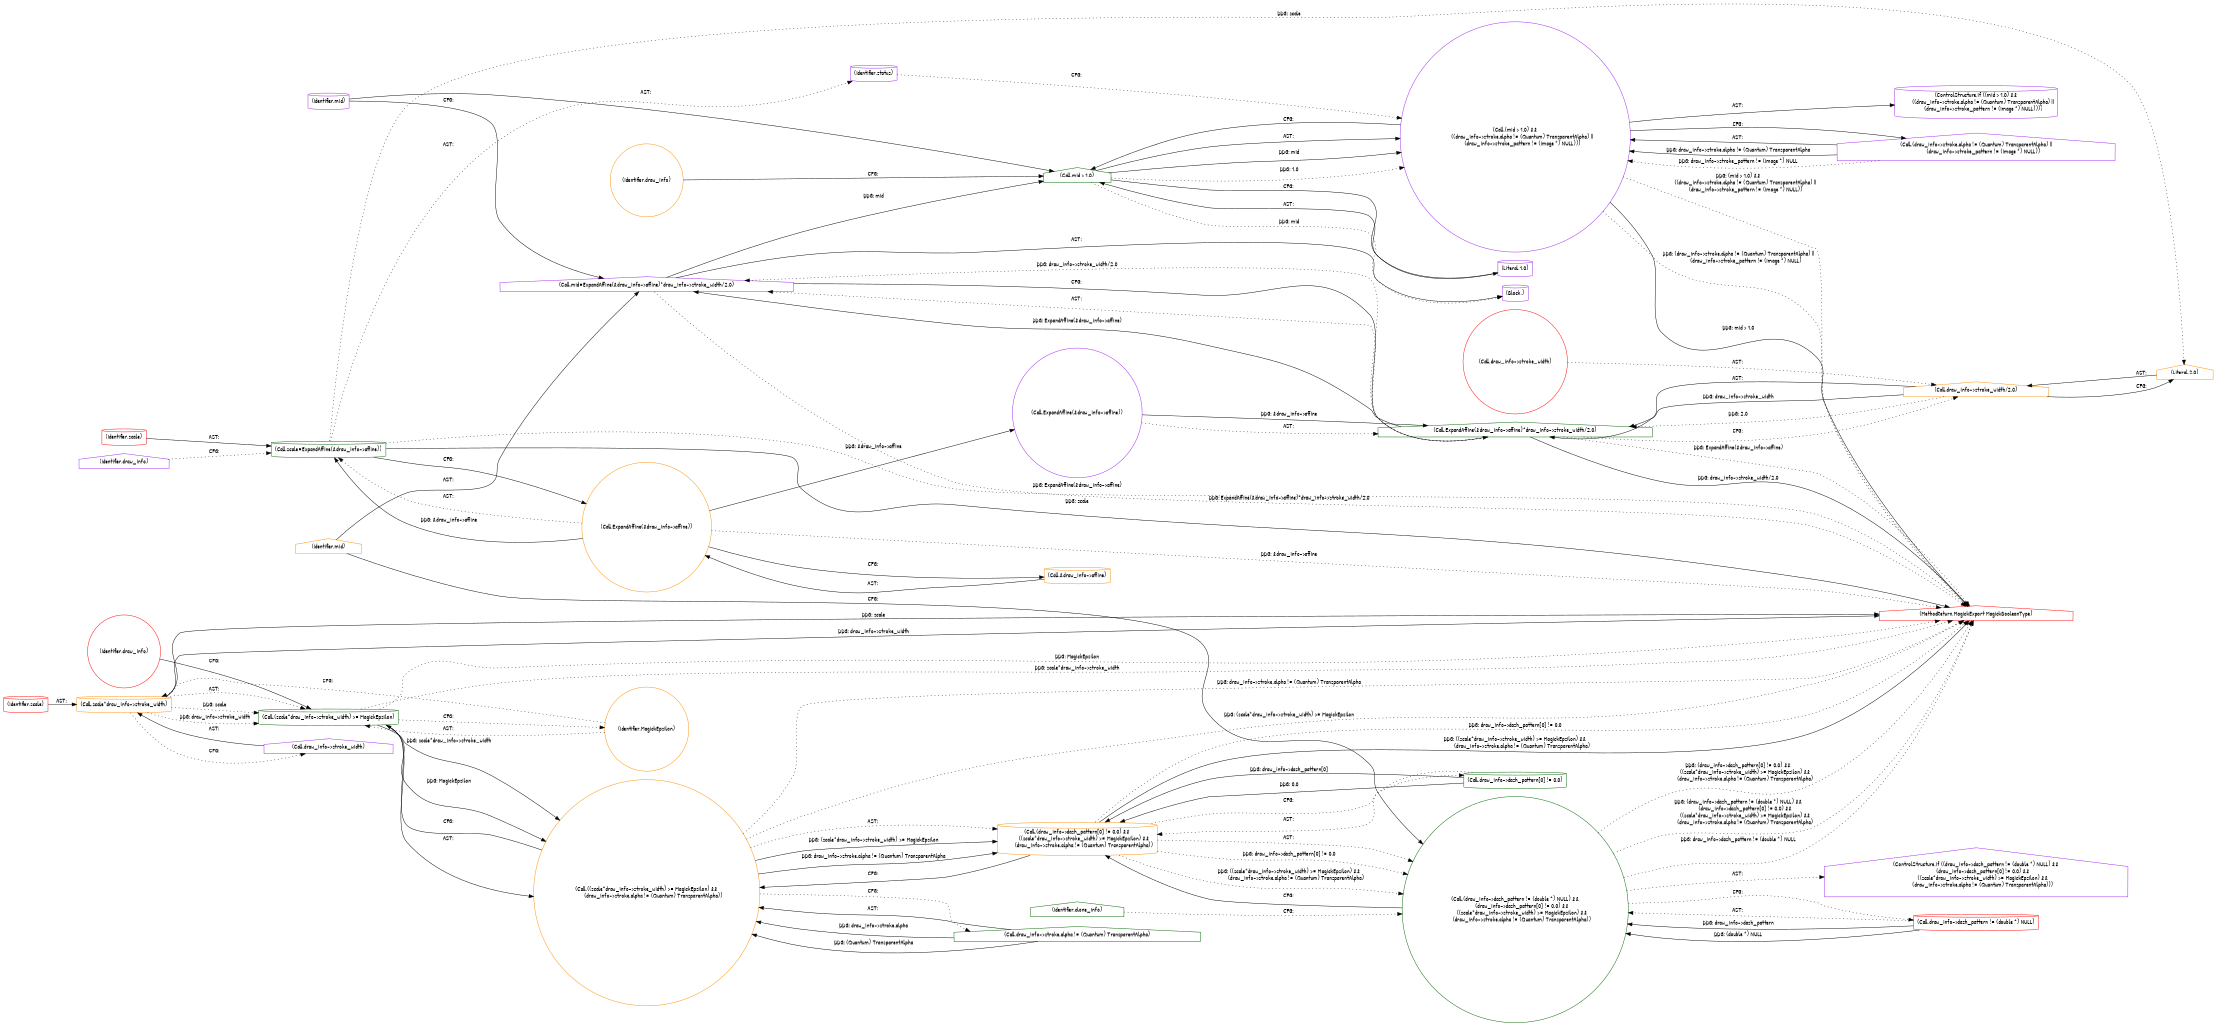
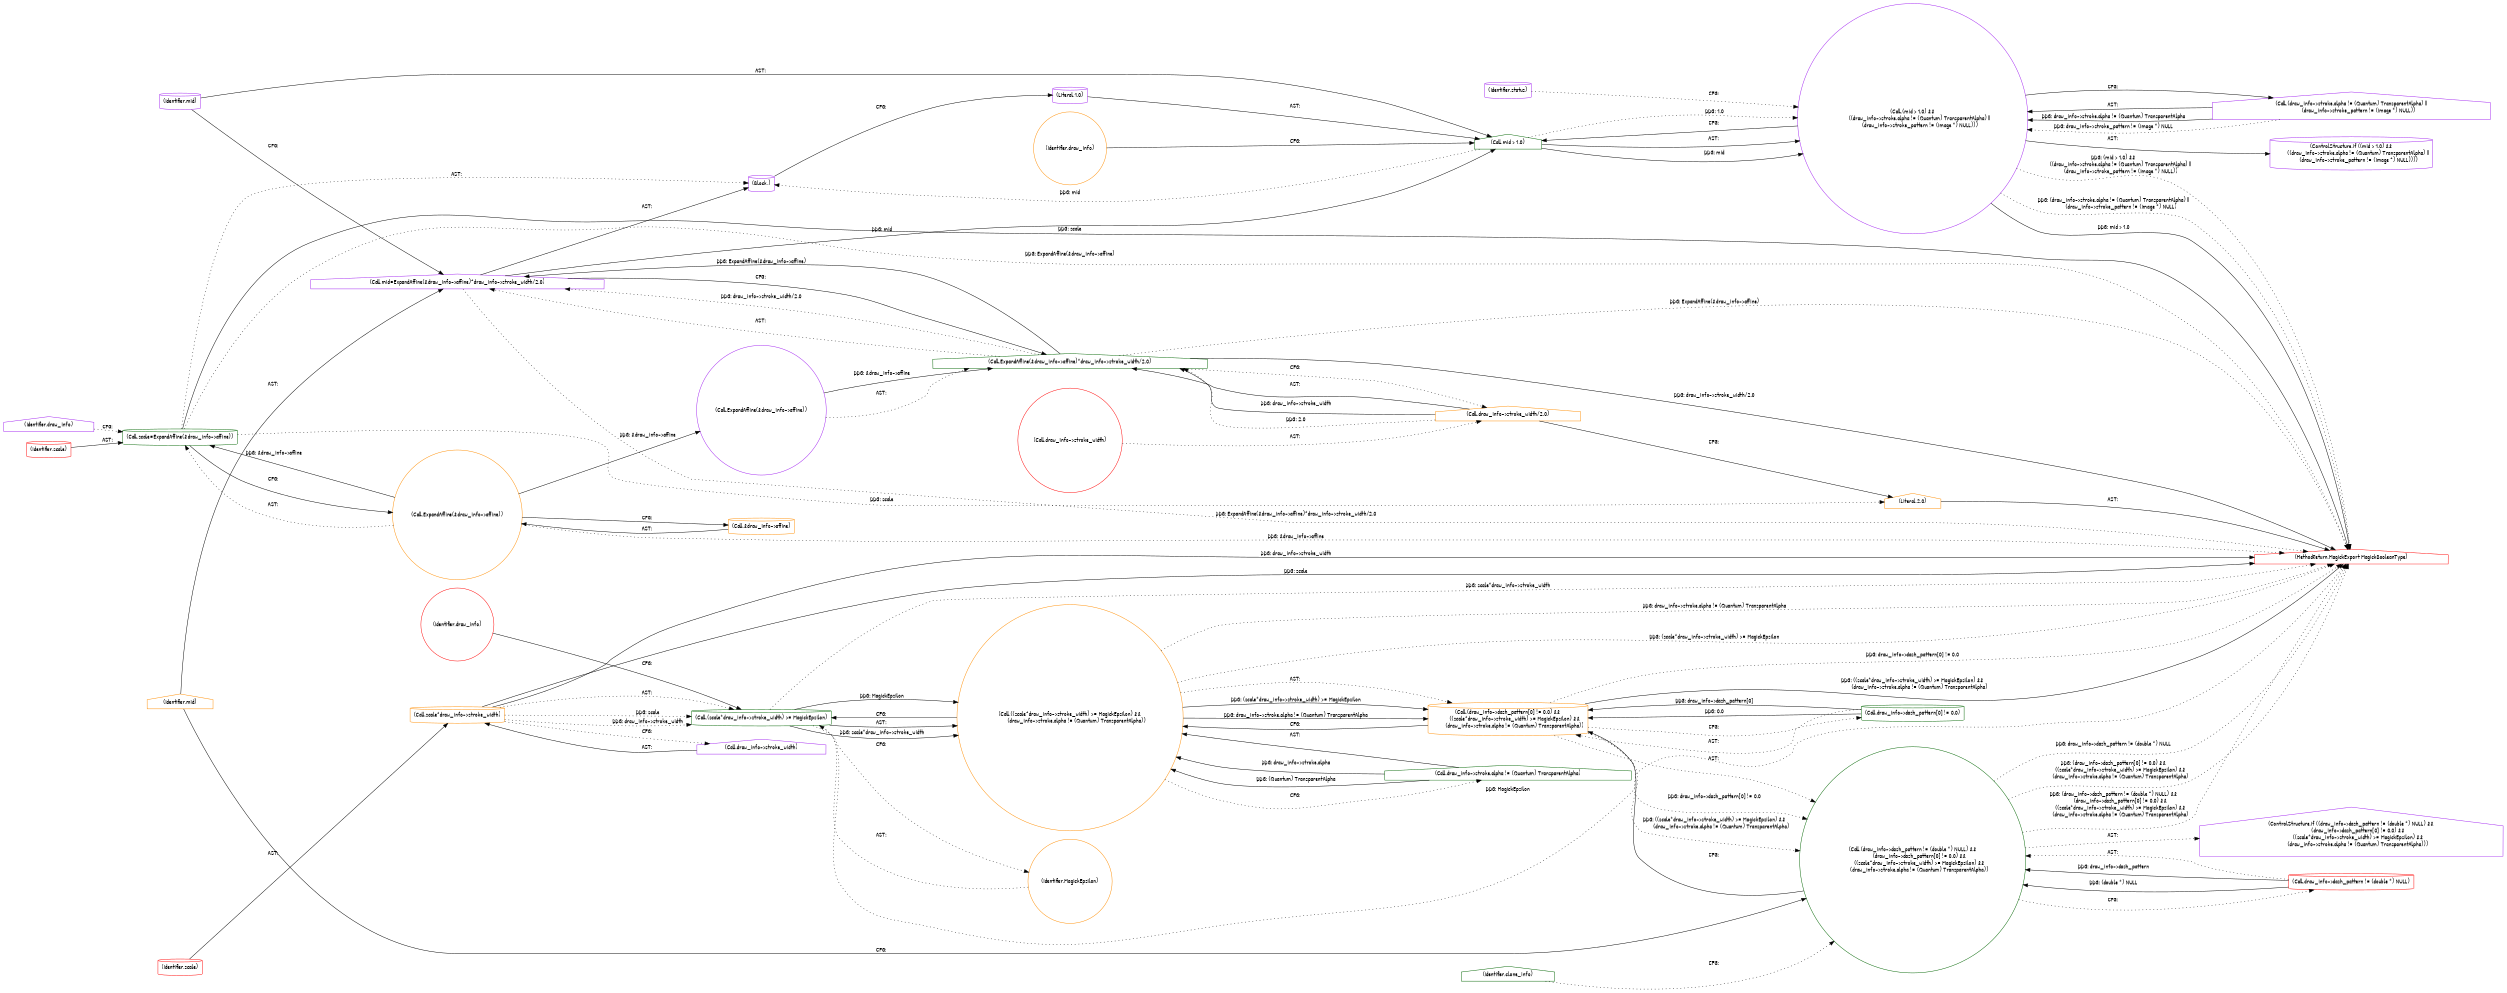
(503, 138) -> (373, 180)
(1332, 192) -> (906, 116)
(2094, 380) -> (2135, 509)
(383, 695) -> none
